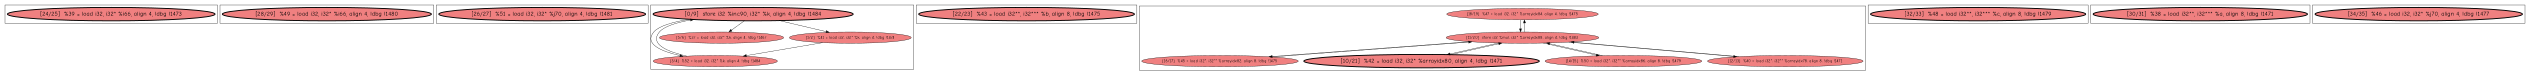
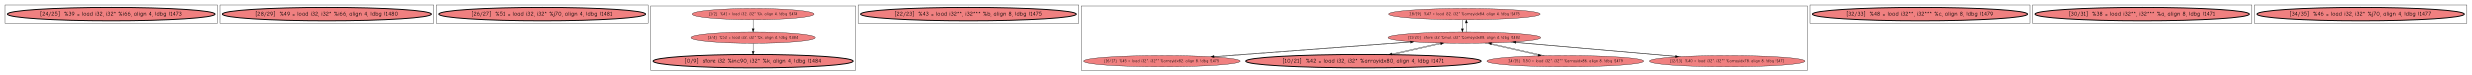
(803, 26) -> none
(653, 34) -> none
(722, 38) -> none
